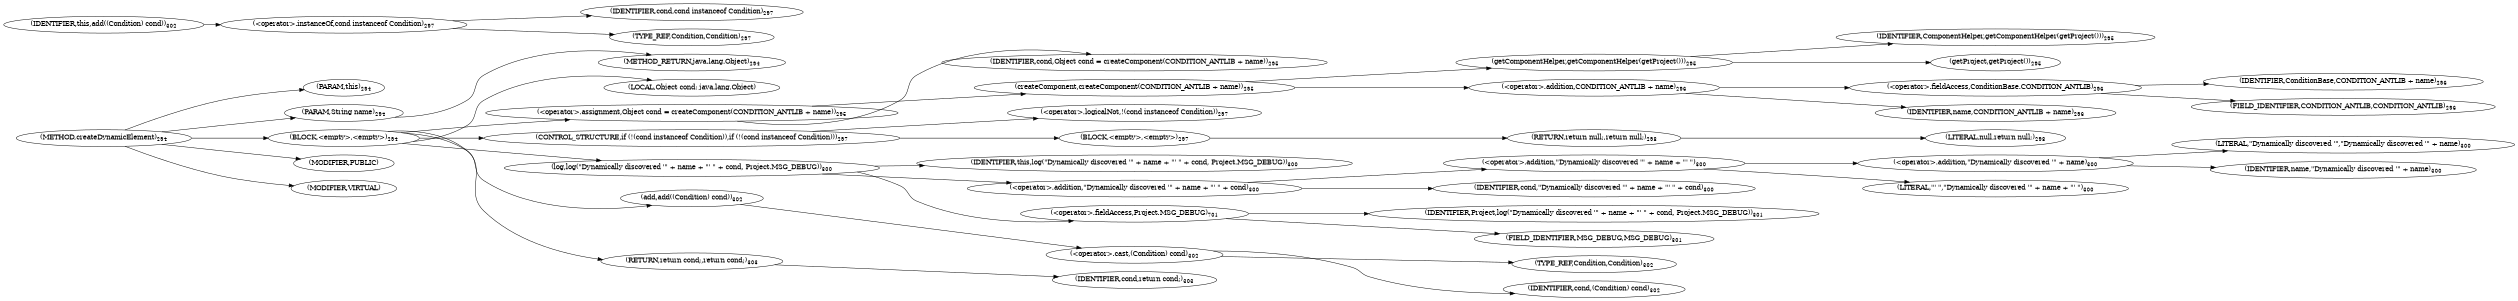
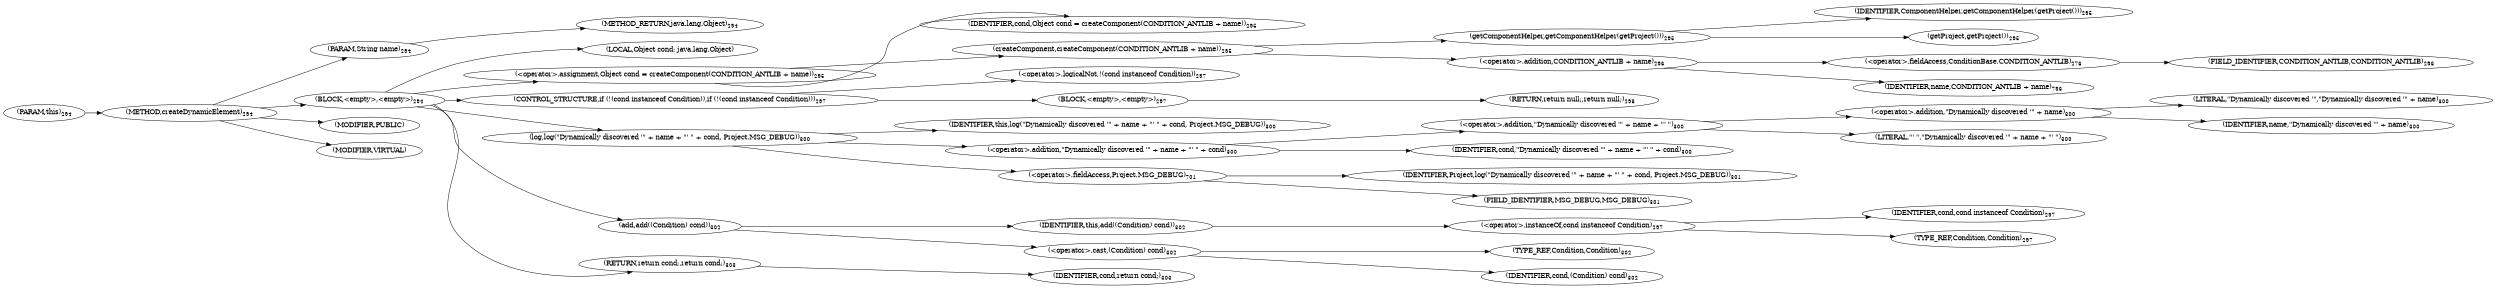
(2343, 82) -> none
(2099, 87) -> (2077, 62)
(211, 103) -> (91, 113)
(2079, 112) -> (2057, 87)
(1996, 138) -> none
none -> (874, 226)
